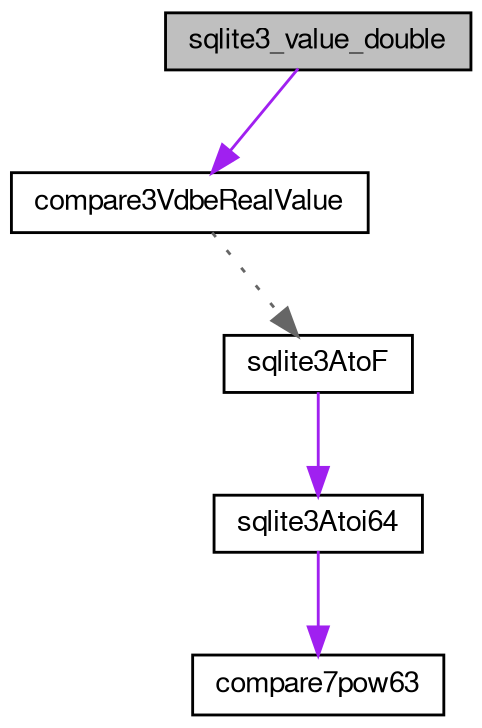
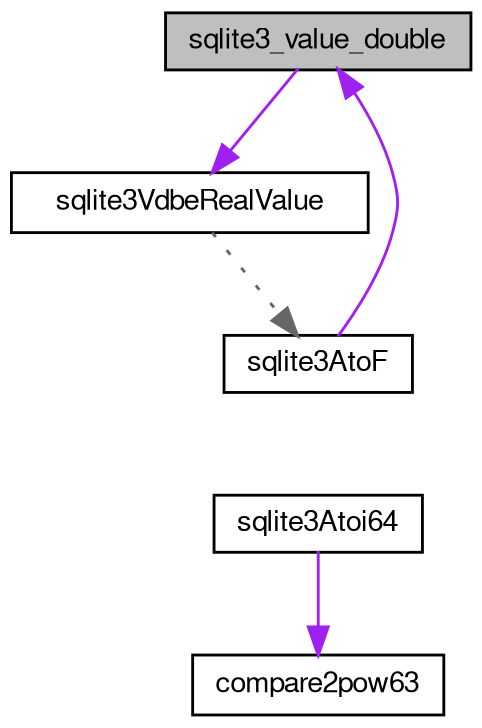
(190, 203) -> (190, 203)
(318, 429) -> (396, 217)
(318, 685) -> (318, 685)
